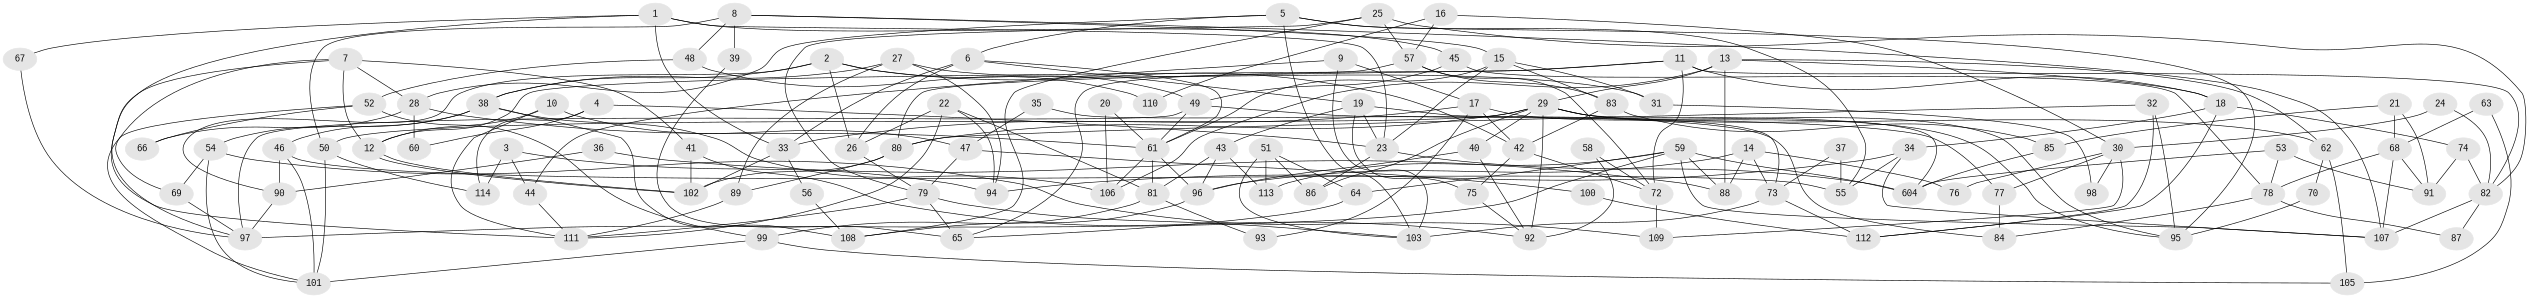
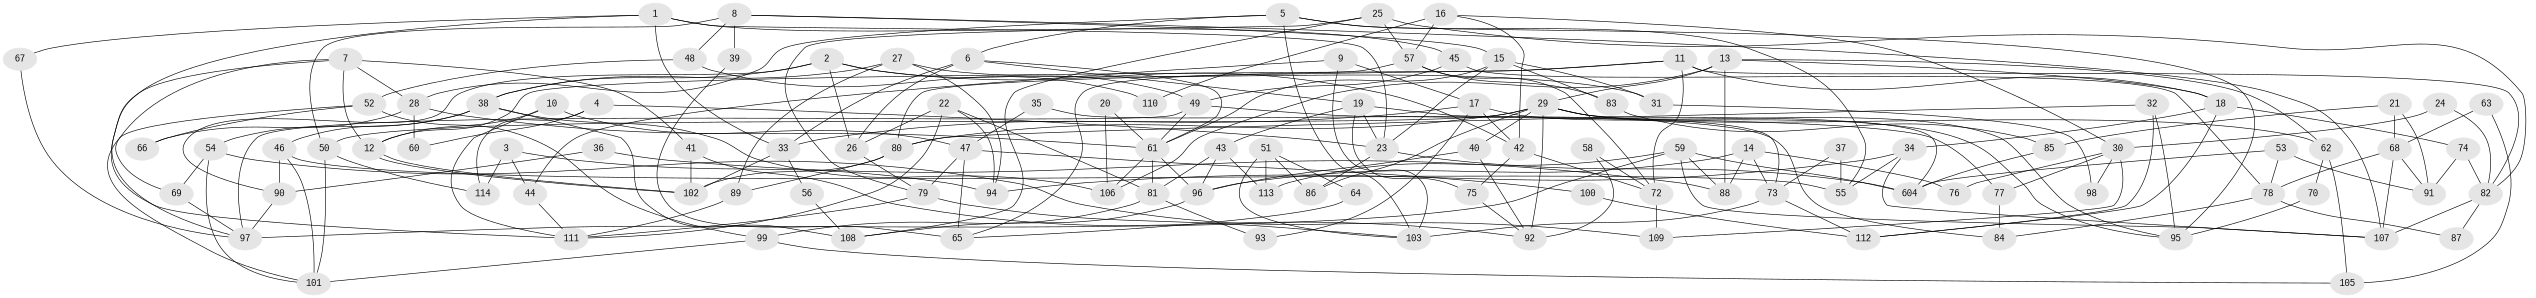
(1565, 127) -> (1524, 56)
(1518, 173) -> none
(940, 216) -> (961, 194)
